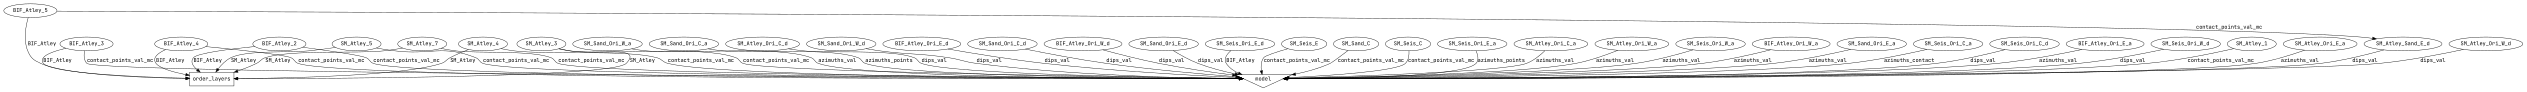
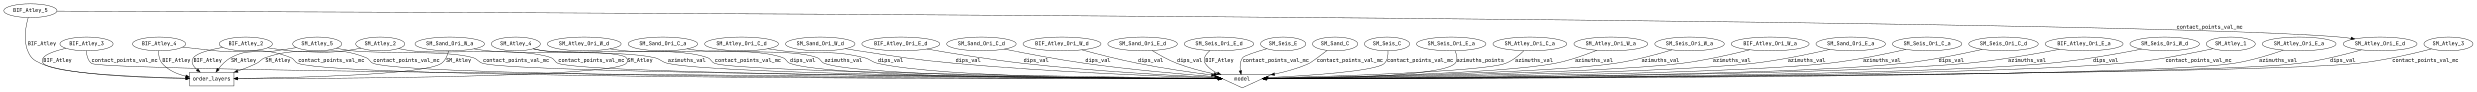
(422, 44) -> (380, 44)
(2403, 44) -> (2380, 44)
(889, 61) -> (844, 61)
(1909, 61) -> (1882, 61)
(473, 76) -> (348, 75)
